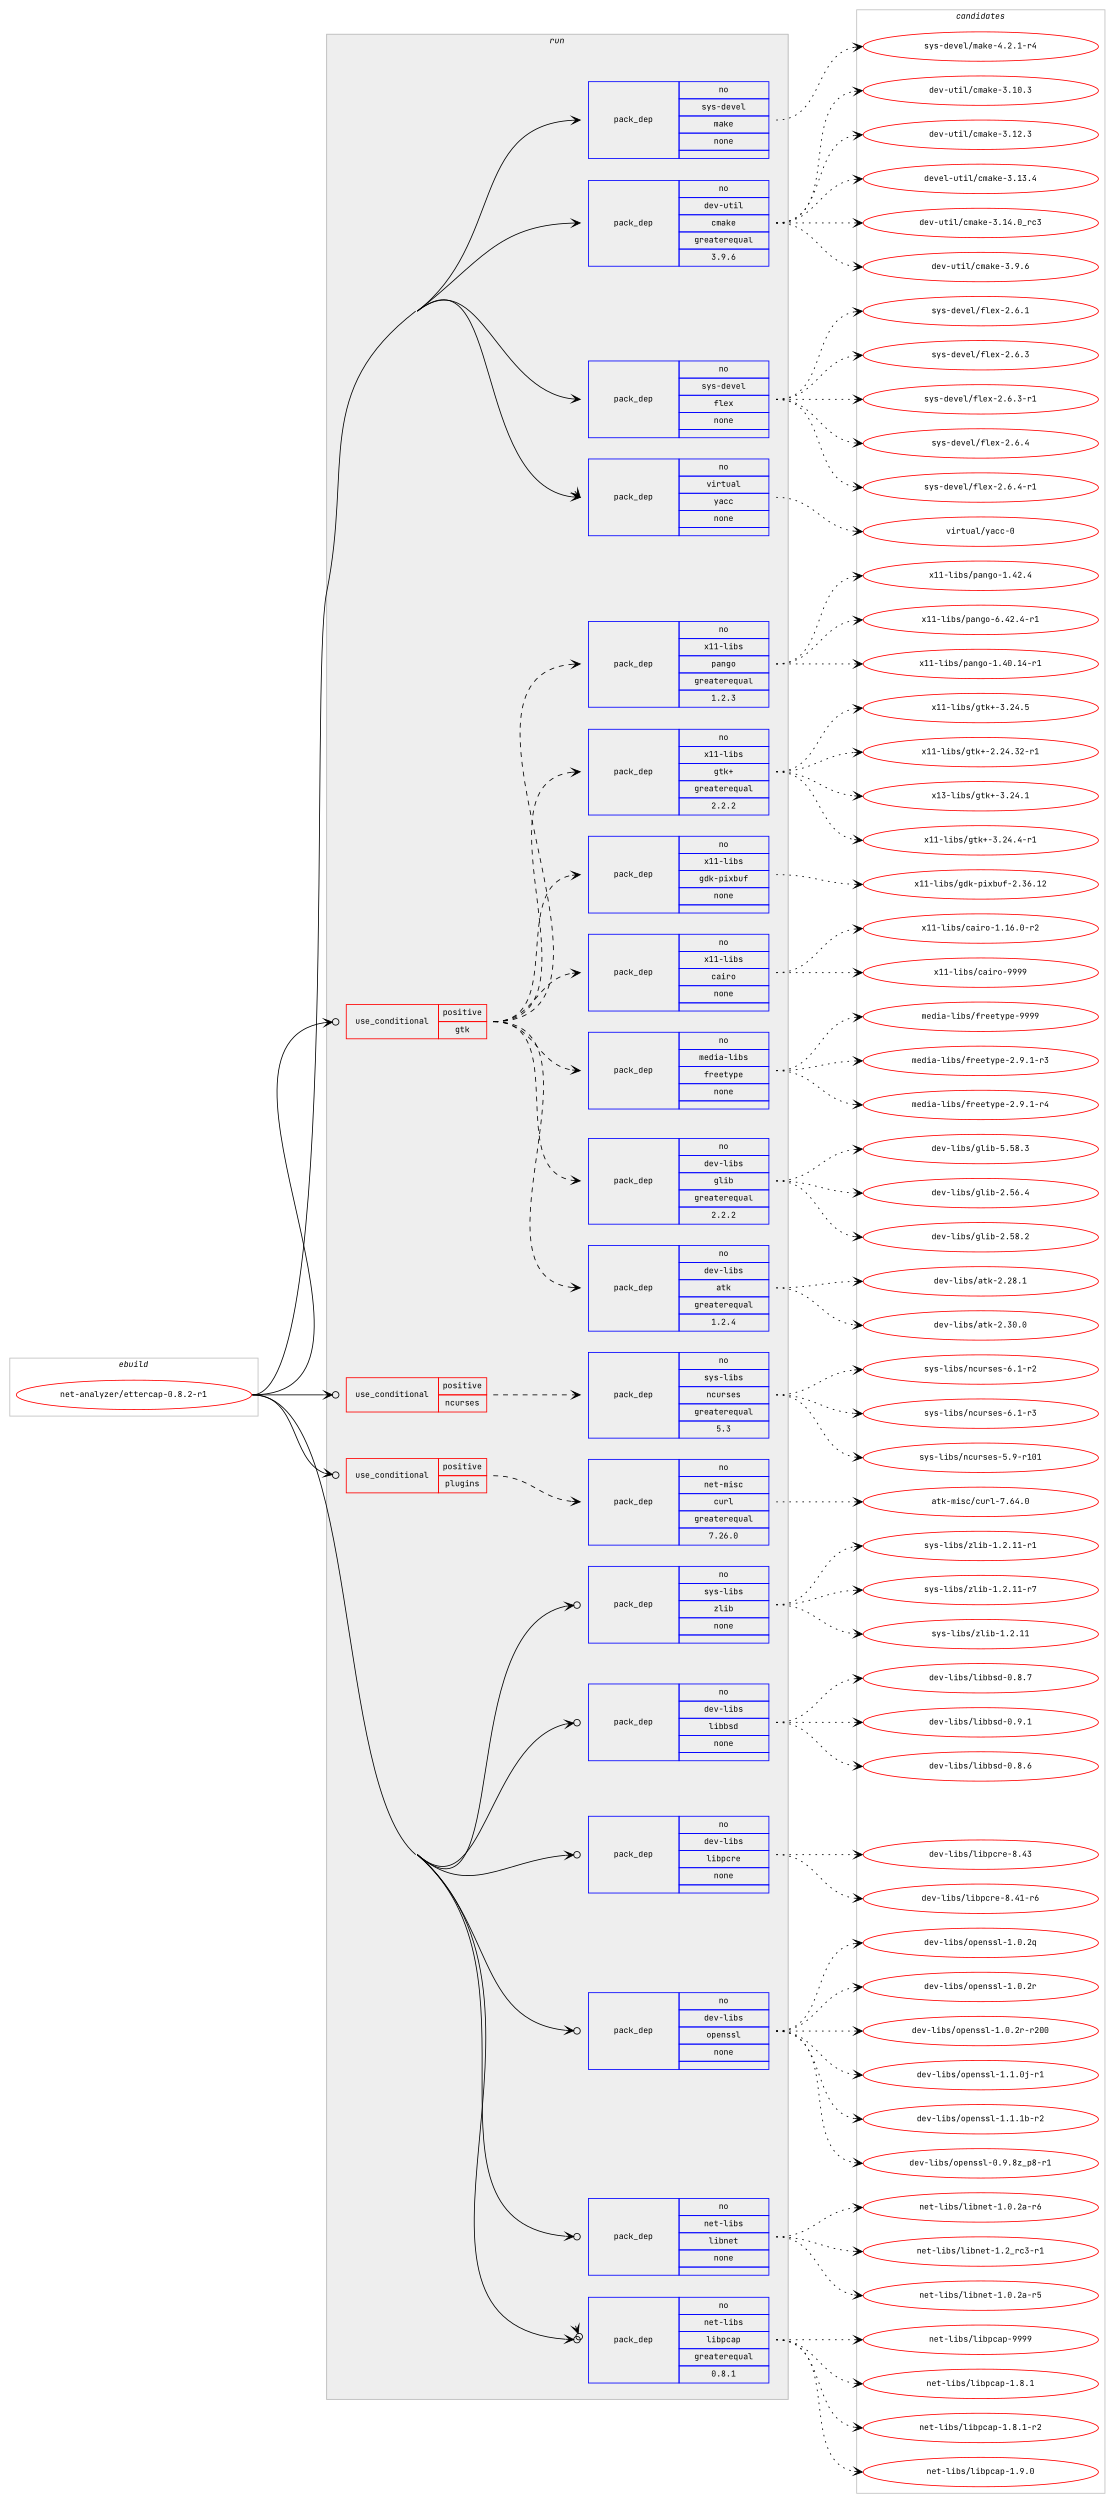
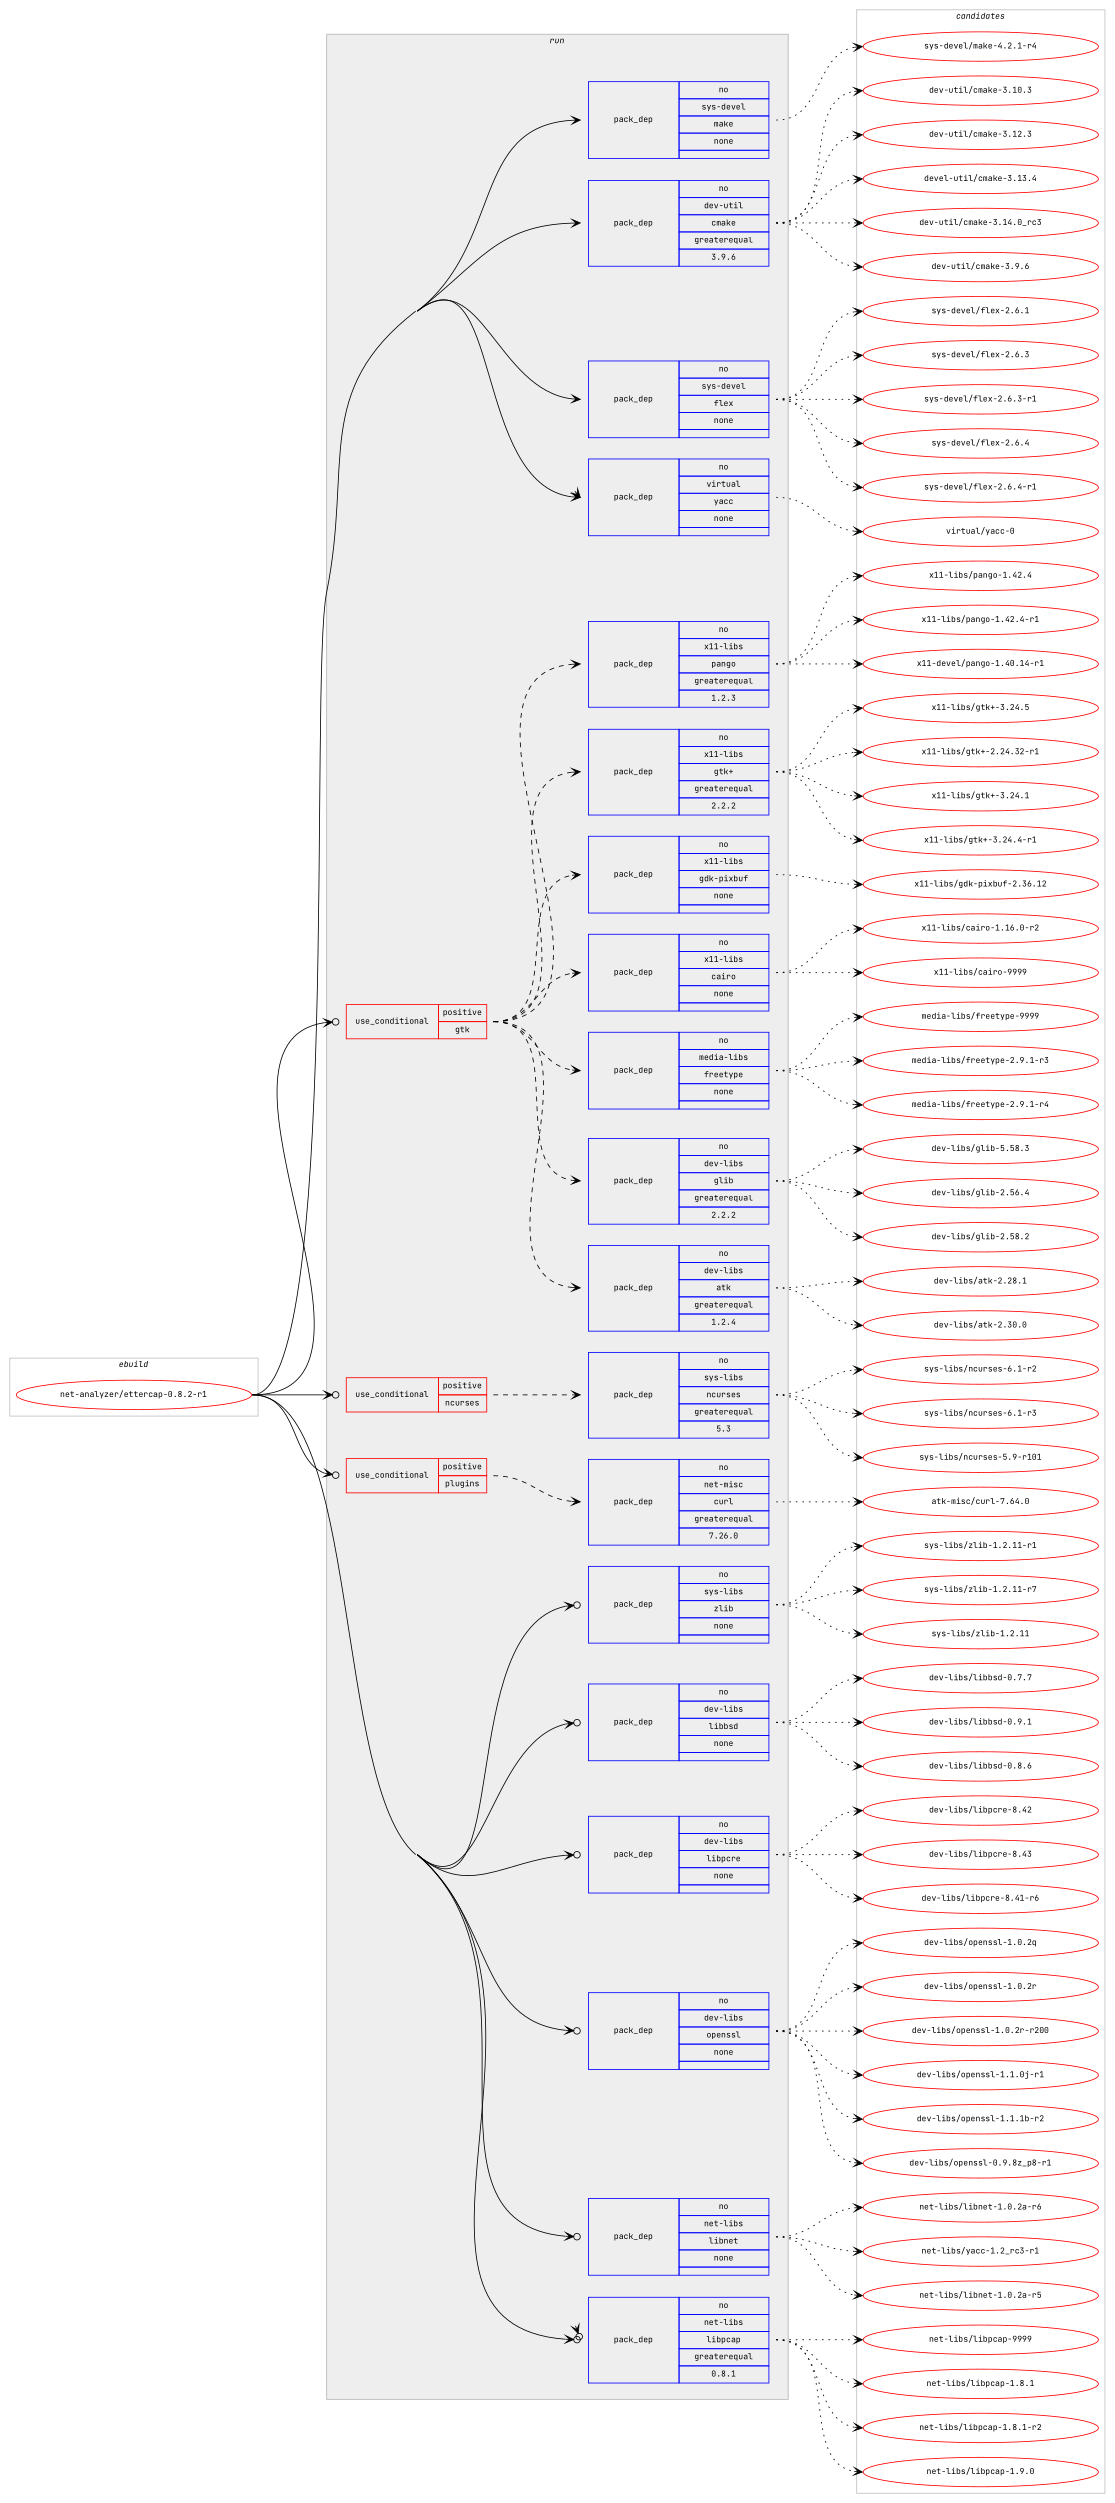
(981, 620) -> (981, 620)
(981, 664) -> (981, 664)
(981, 796) -> (981, 796)
(981, 1678) -> (981, 1678)
none -> (981, 1811)
(981, 2252) -> (981, 2252)
